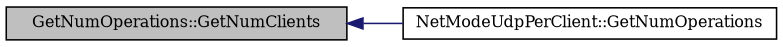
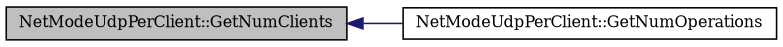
(177, 23) -> (177, 23)
